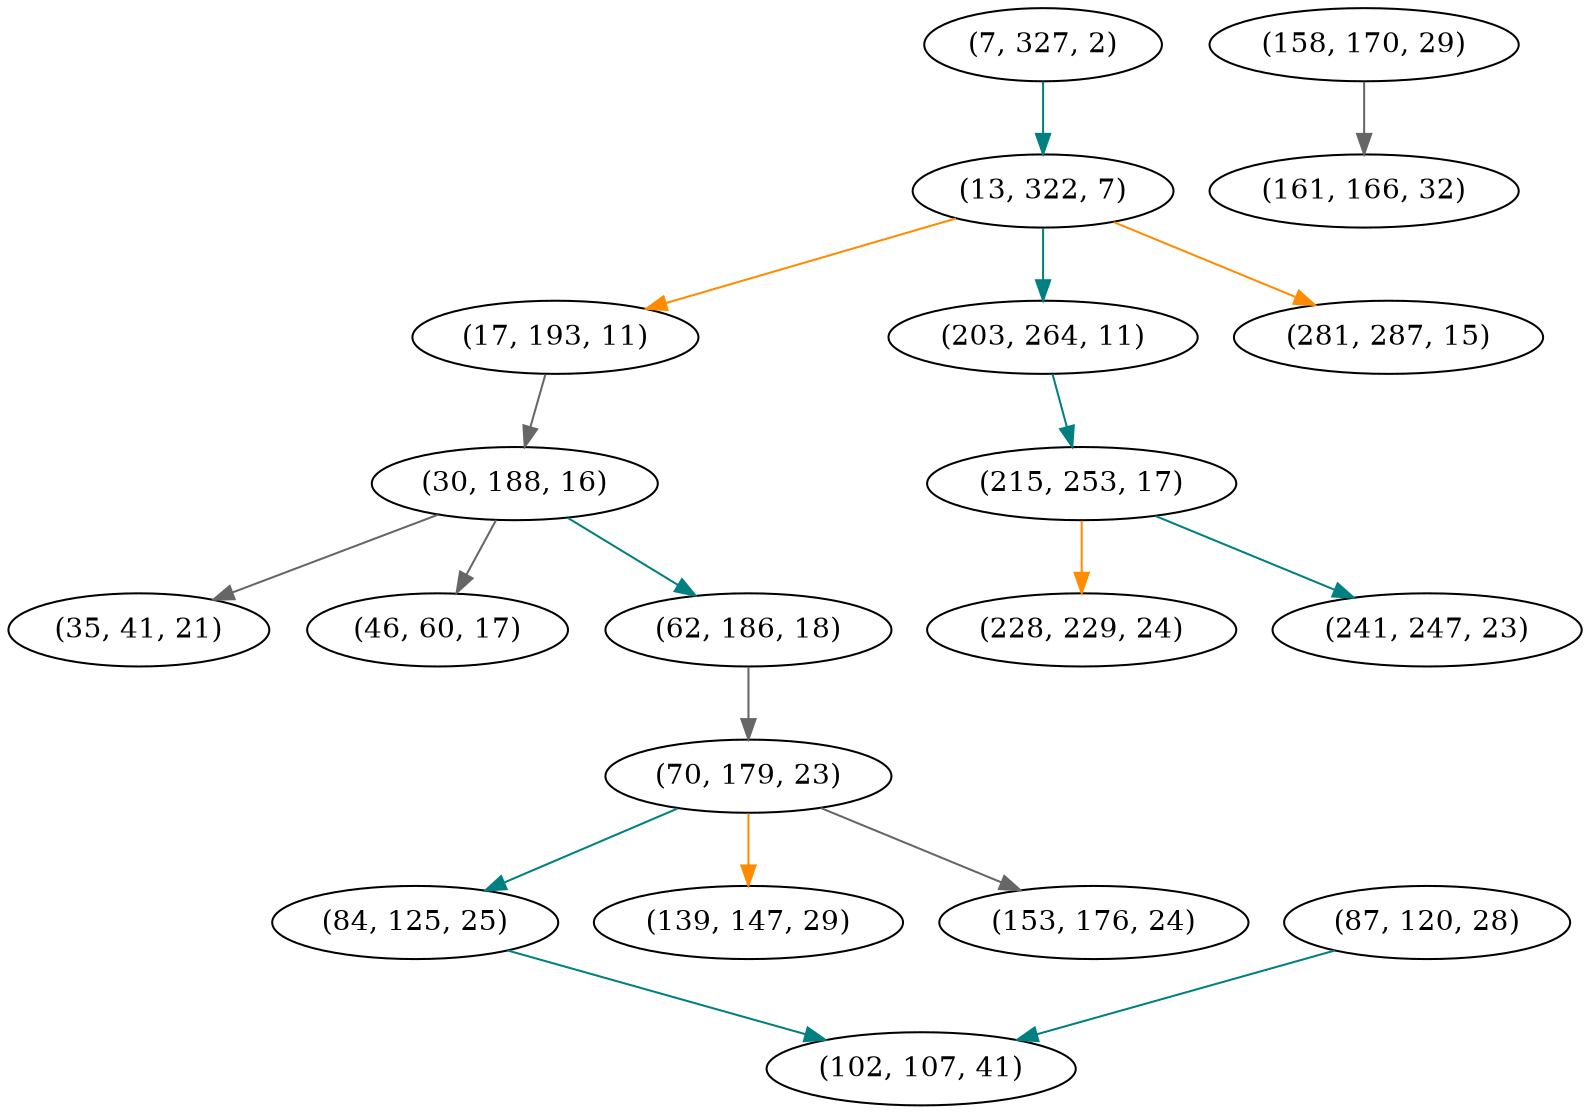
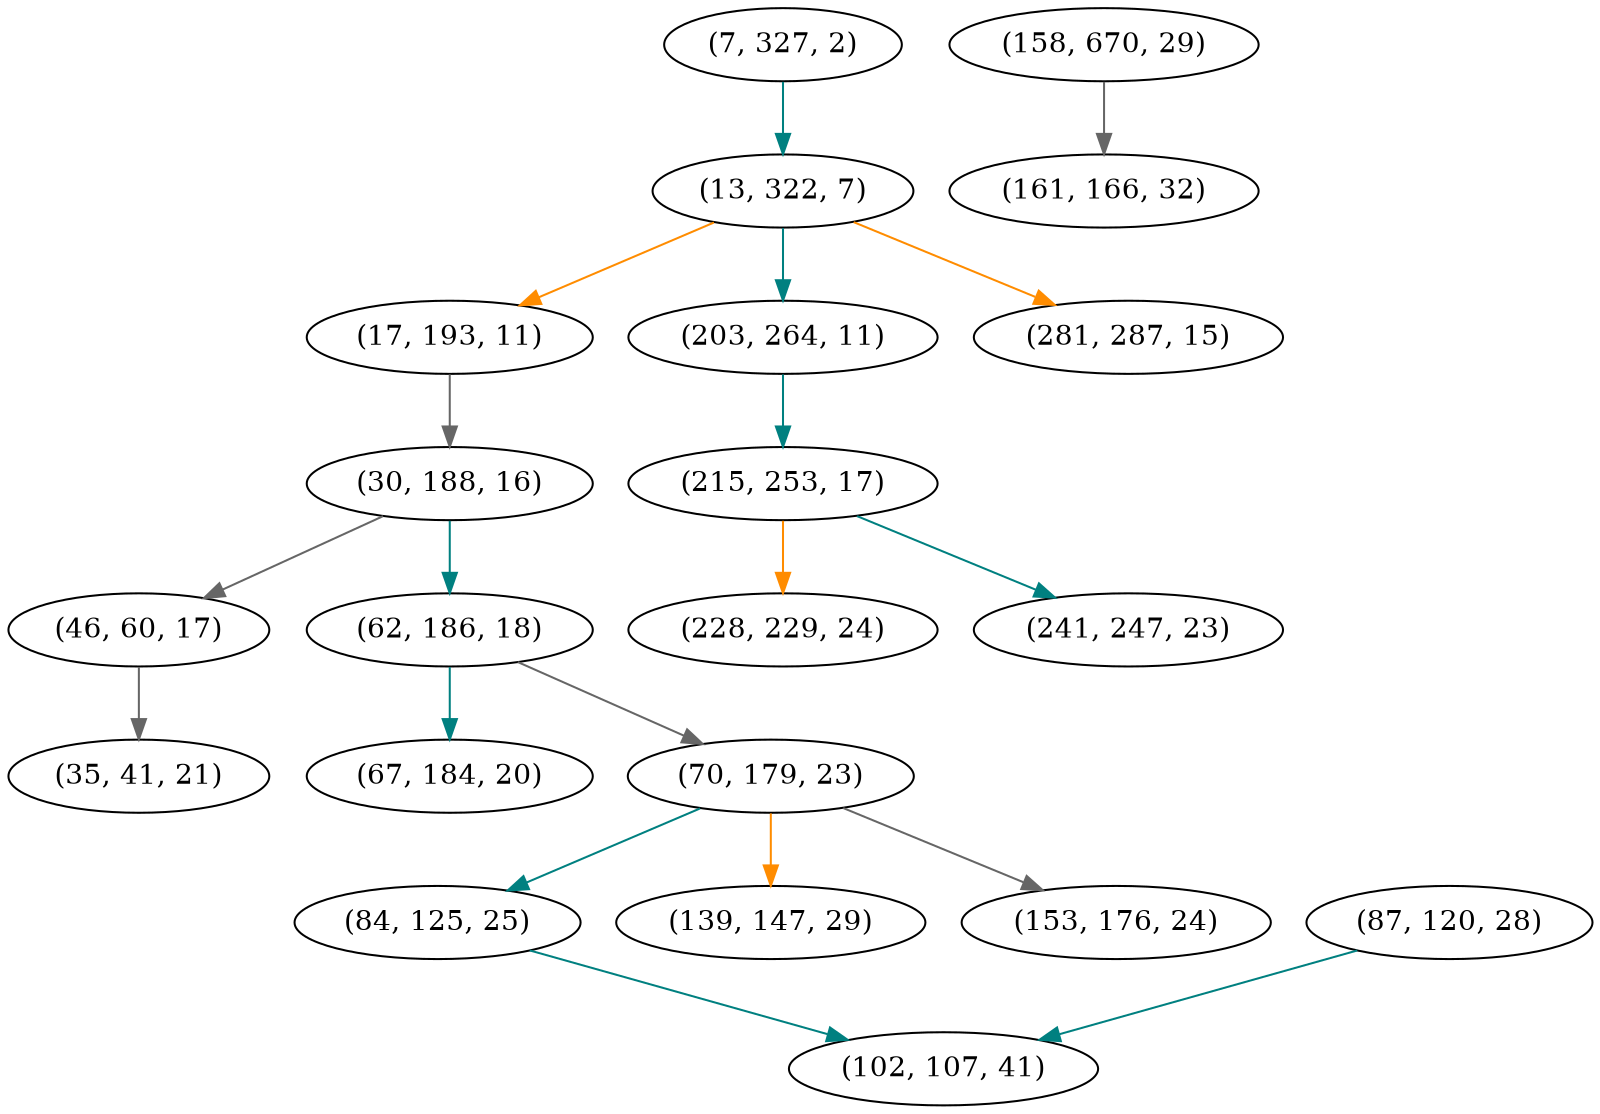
(1364, 45) -> (1104, 45)
(335, 554) -> (139, 693)
none -> (450, 776)
